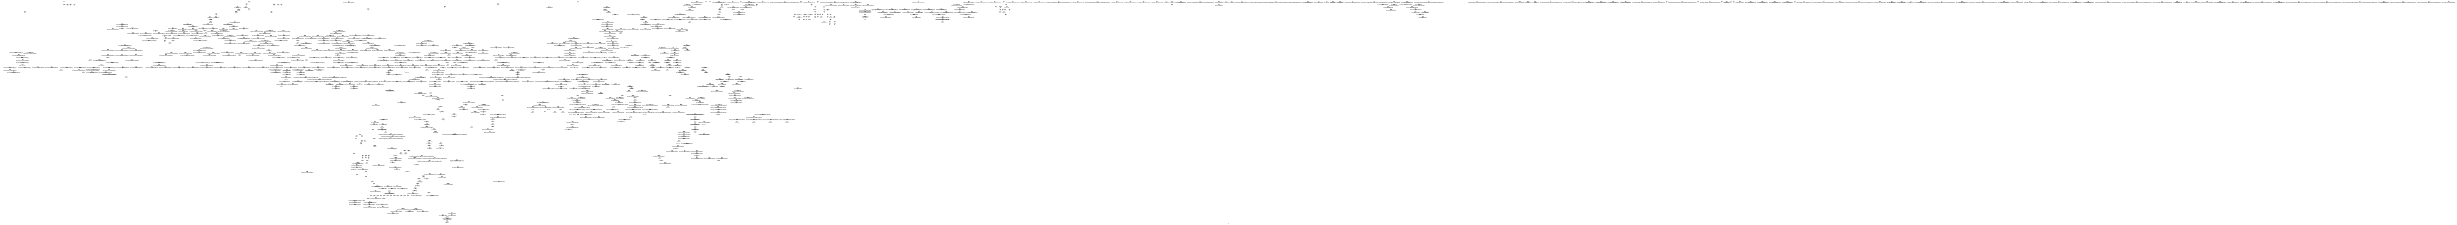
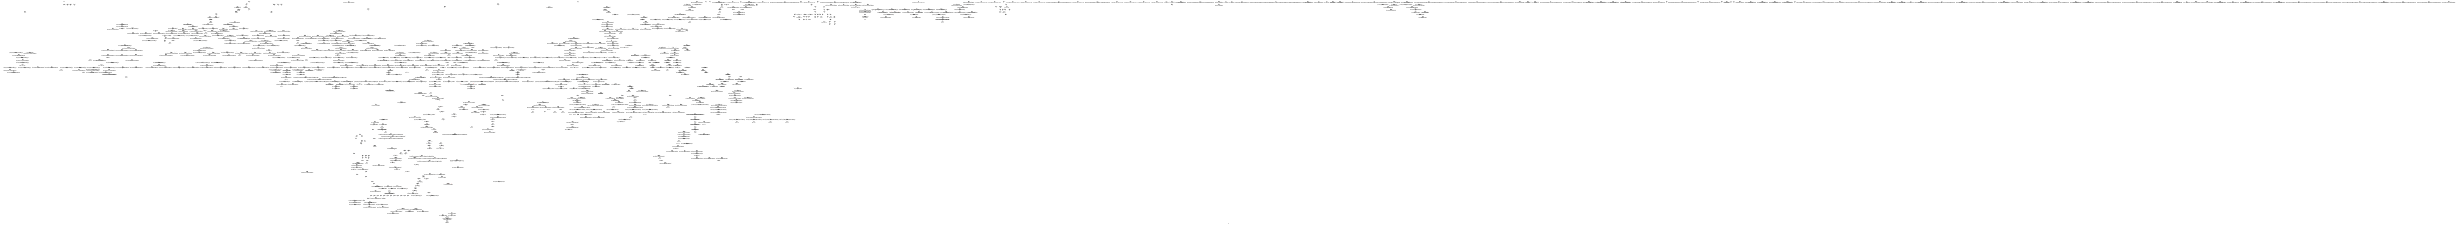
none -> (1456, 2)
